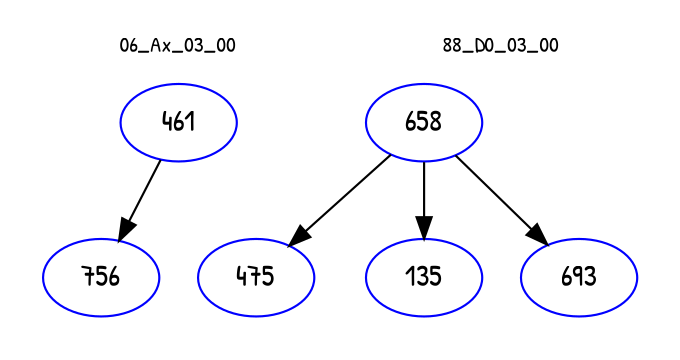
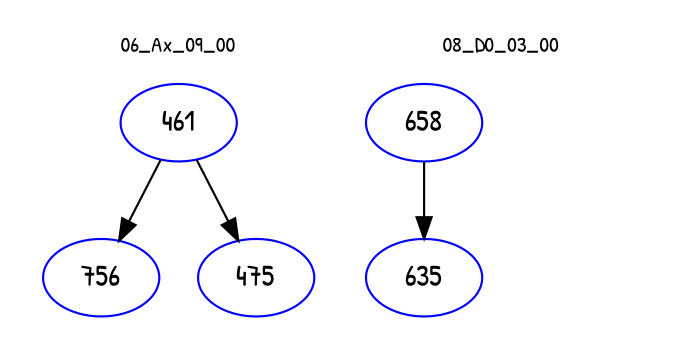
(179, 46) -> (179, 46)
(502, 46) -> (502, 46)
(363, 180) -> (212, 191)
(424, 278) -> (424, 278)
(579, 278) -> none
